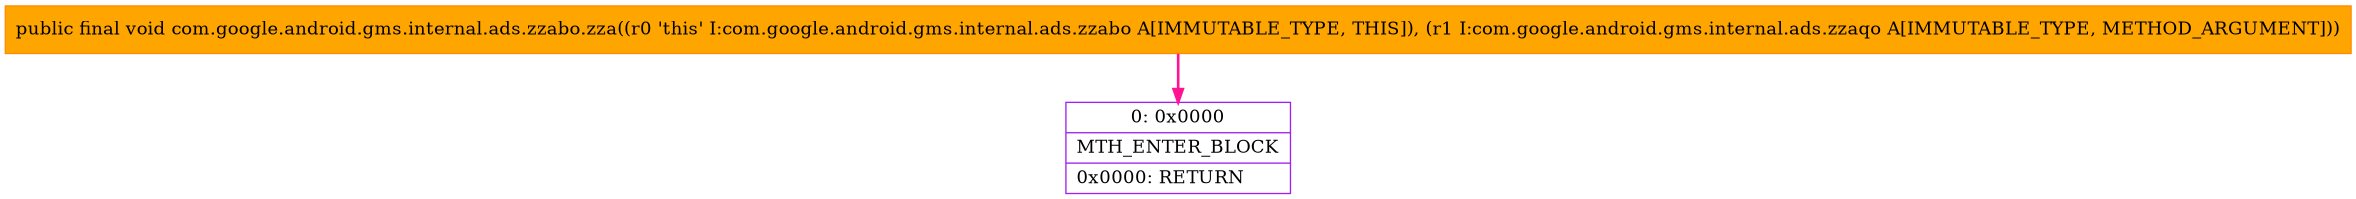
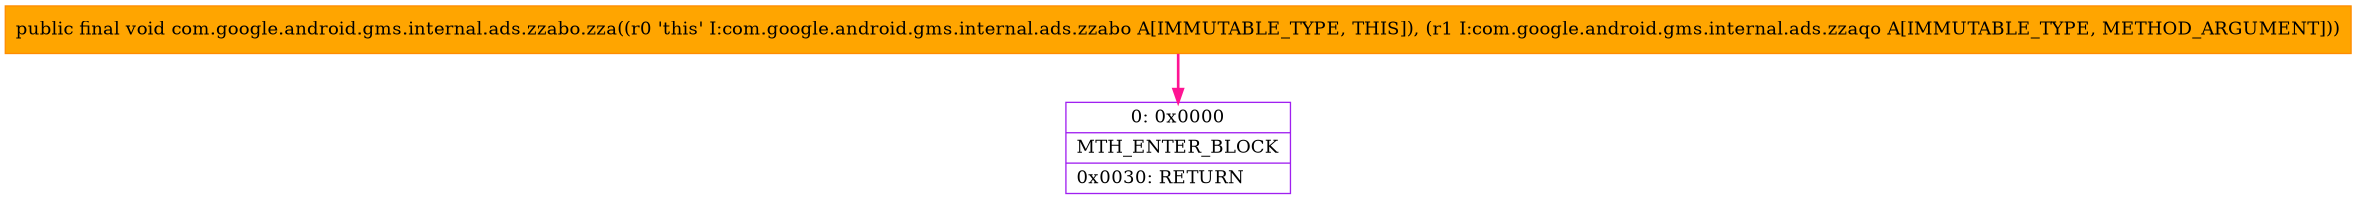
(1170, 178) -> (1170, 178)
